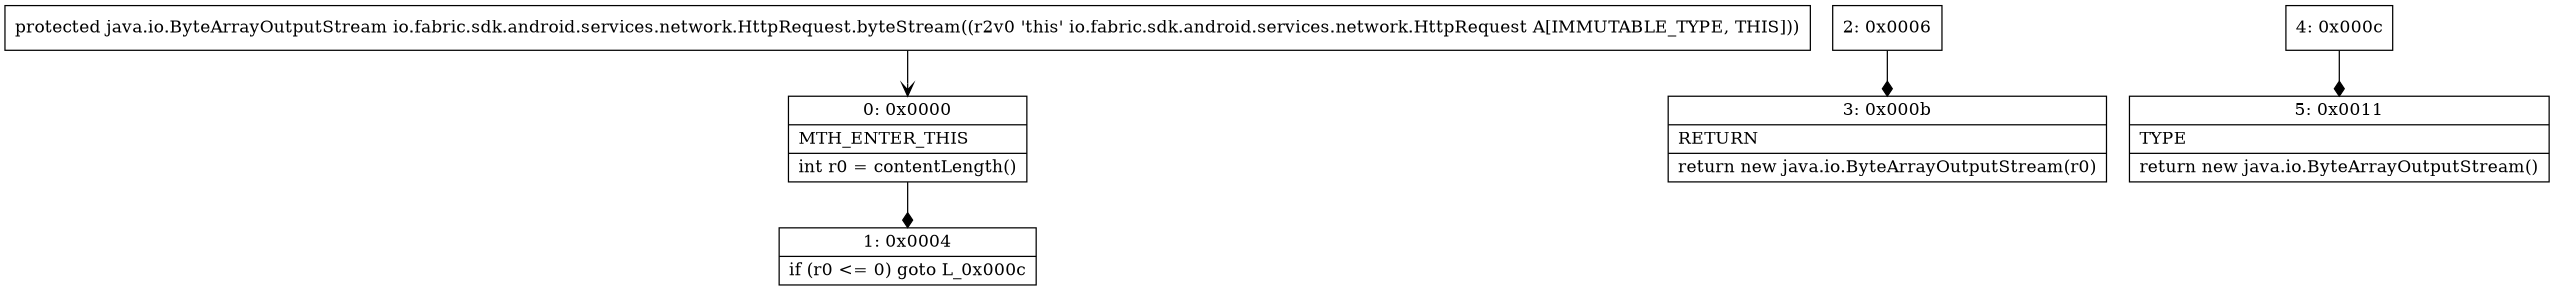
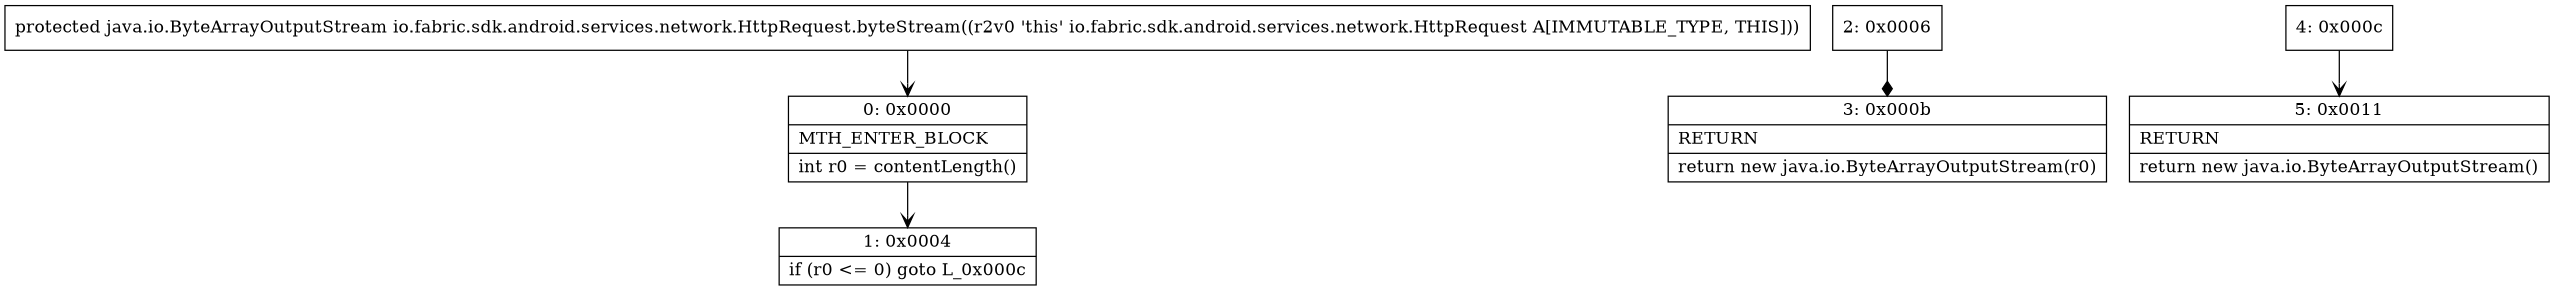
(2339, 66) -> (2339, 67)
(884, 138) -> (894, 138)
(2164, 138) -> (2180, 138)
(908, 197) -> (908, 199)
